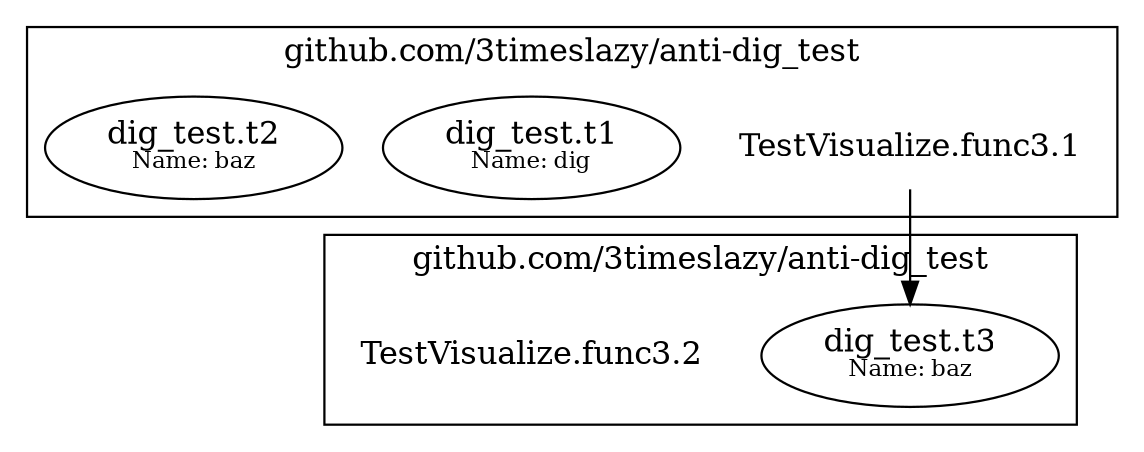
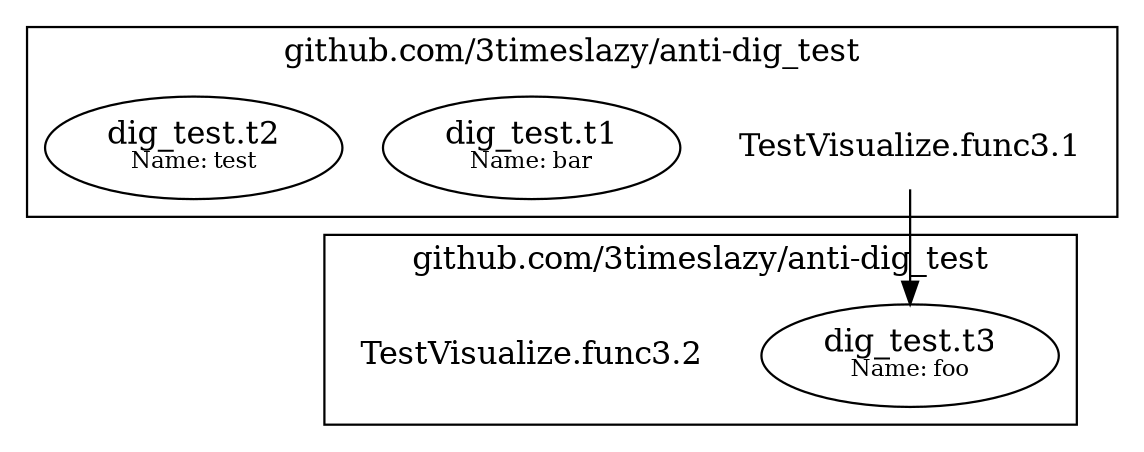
(194, 161) -> (194, 161)
(532, 161) -> (532, 161)
(910, 369) -> (910, 369)
